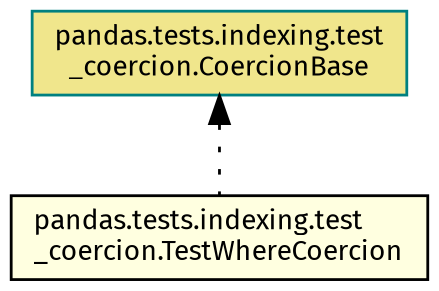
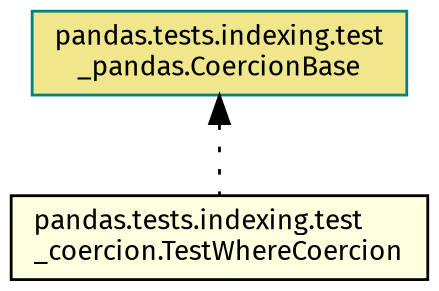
(219, 53) -> (219, 53)
